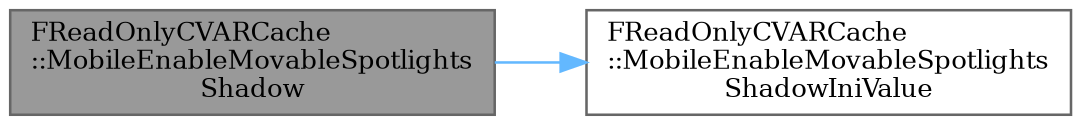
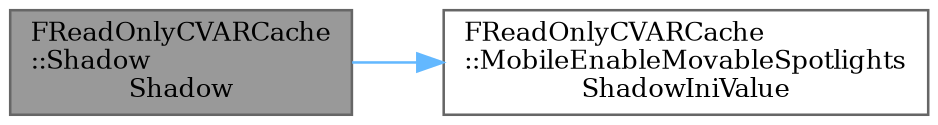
(252, 62) -> (181, 62)
